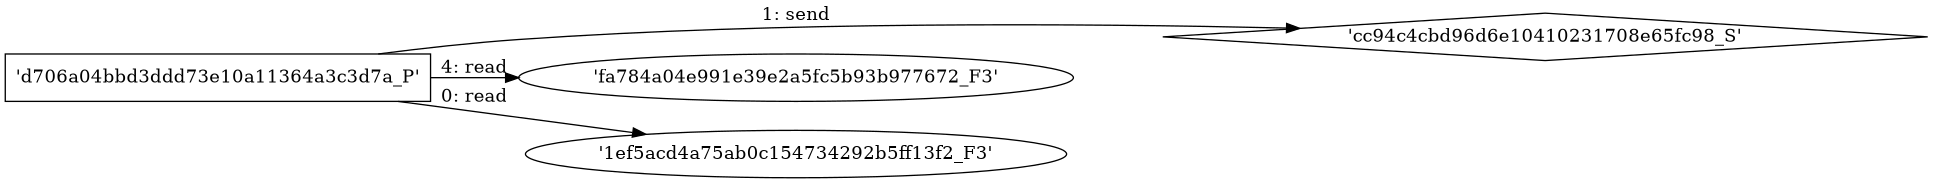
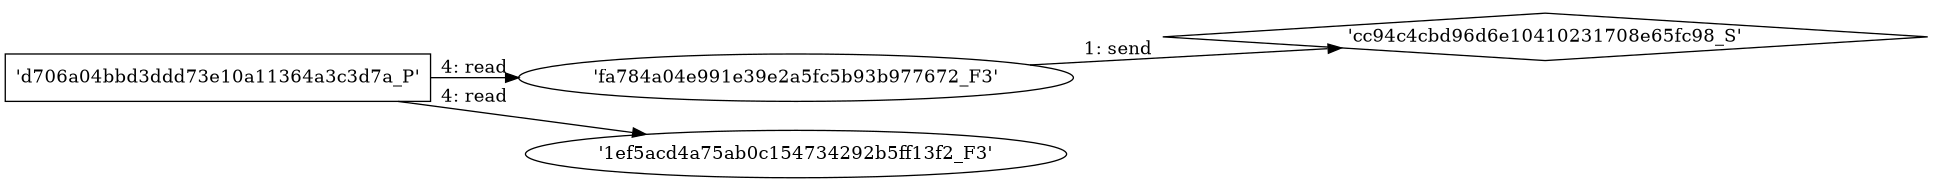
(832, 27) -> (1179, 57)
(475, 97) -> (475, 97)
